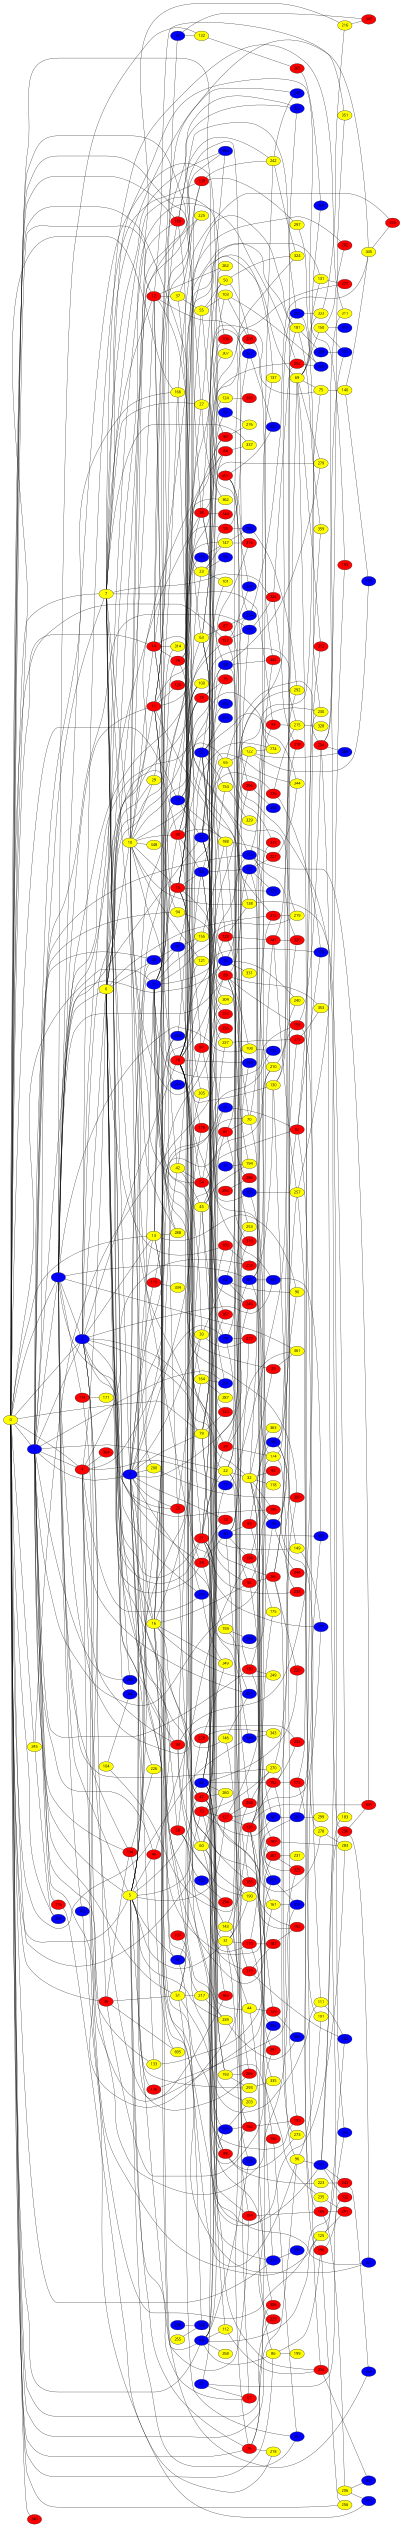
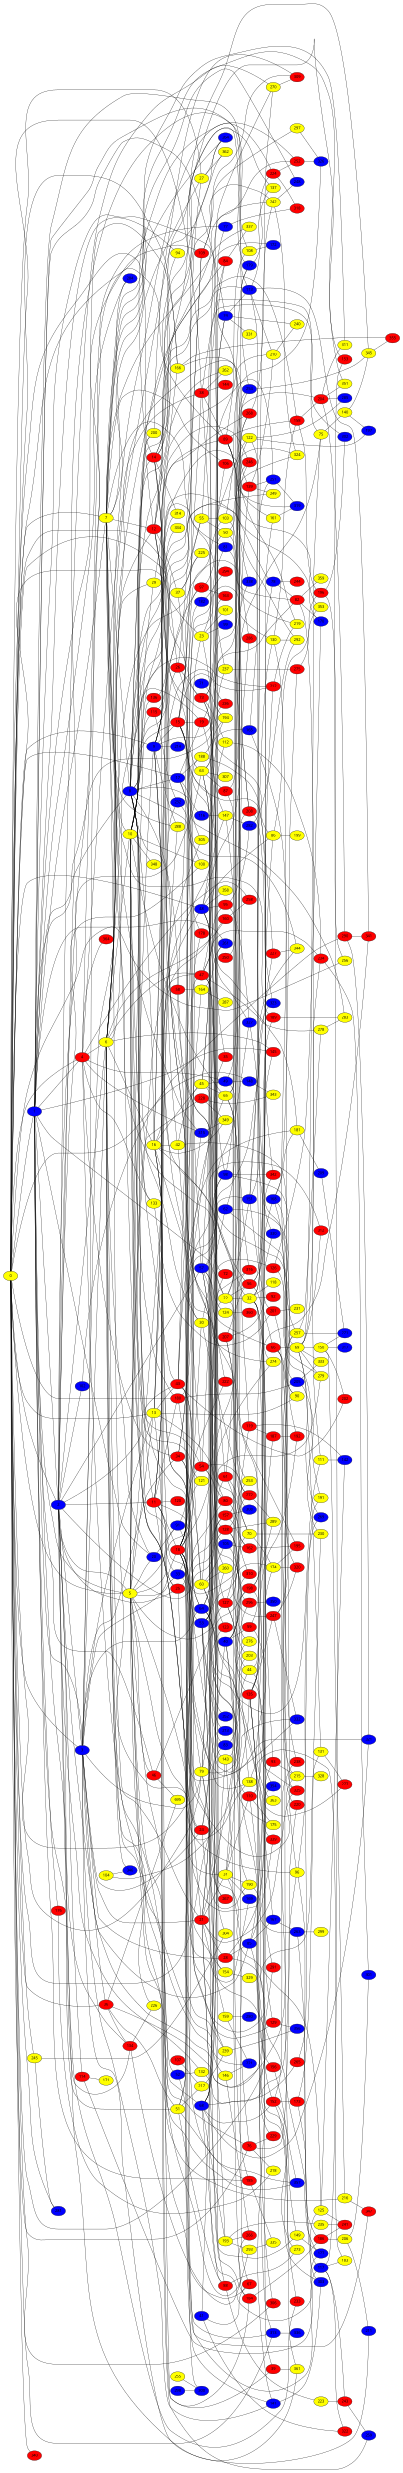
(336, 170) -> (339, 1856)
(310, 419) -> none
(159, 798) -> none
(202, 937) -> none
(215, 970) -> (185, 486)
none -> (273, 1522)
